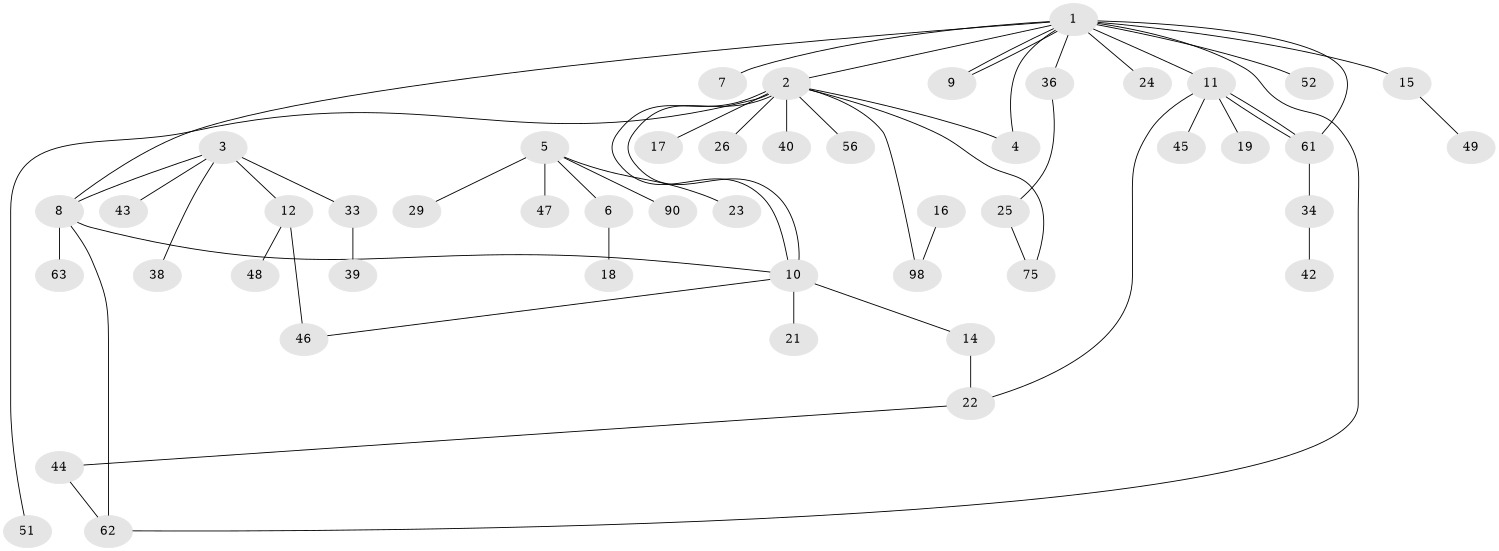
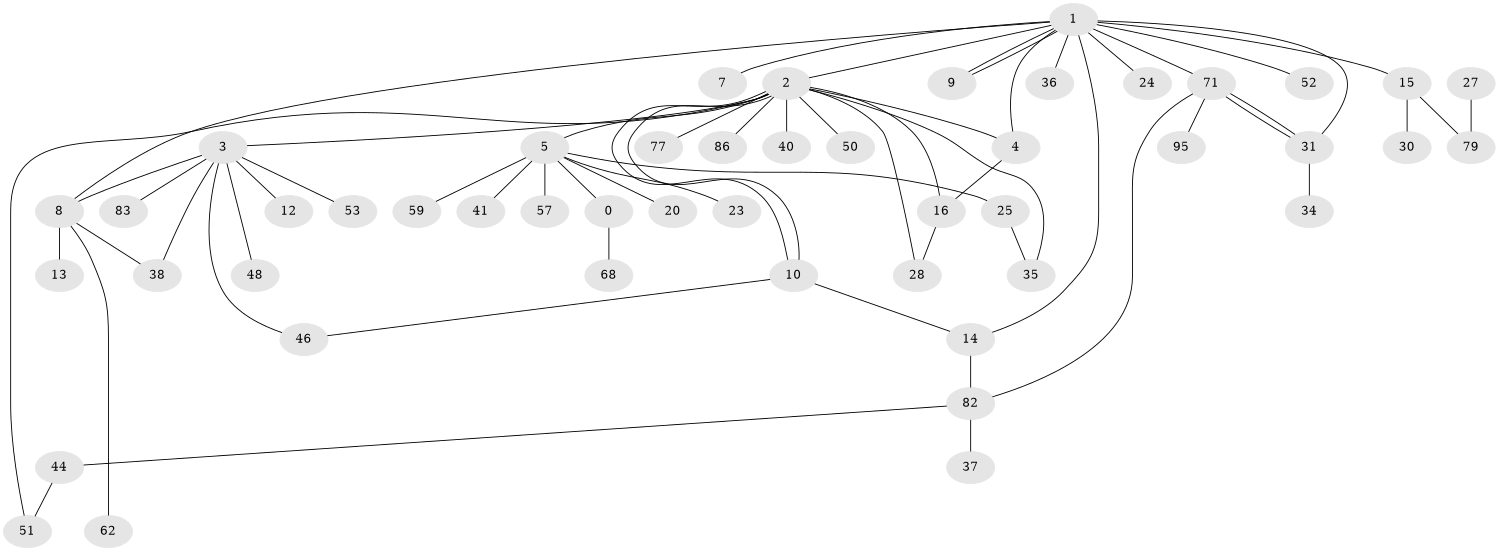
(1212, 84) -> (1212, 84)
none -> (1471, 84)
none -> (666, 116)
none -> (907, 127)
none -> (509, 130)
(659, 148) -> (659, 148)
(723, 148) -> (723, 148)
(851, 148) -> (851, 148)
(1181, 148) -> (1181, 148)
(1245, 148) -> none
(1309, 148) -> (1309, 148)
none -> (1407, 148)
(1471, 148) -> (1471, 148)
(1051, 154) -> (778, 172)
none -> (979, 180)
(124, 212) -> (124, 212)
(353, 212) -> (353, 212)
(417, 212) -> (417, 212)
none -> (481, 212)
(545, 212) -> (545, 212)
(609, 212) -> (609, 212)
(673, 212) -> (673, 212)
(272, 244) -> (239, 212)
(422, 257) -> (109, 244)
(60, 276) -> (60, 276)
(296, 276) -> (213, 265)
(353, 276) -> none
(609, 276) -> (609, 276)
(917, 276) -> (917, 276)
(1031, 276) -> (1031, 276)
(1309, 276) -> none
(794, 340) -> none
(971, 404) -> (971, 404)
none -> (971, 468)
(1031, 499) -> (1099, 209)
(84, 500) -> (44, 500)
